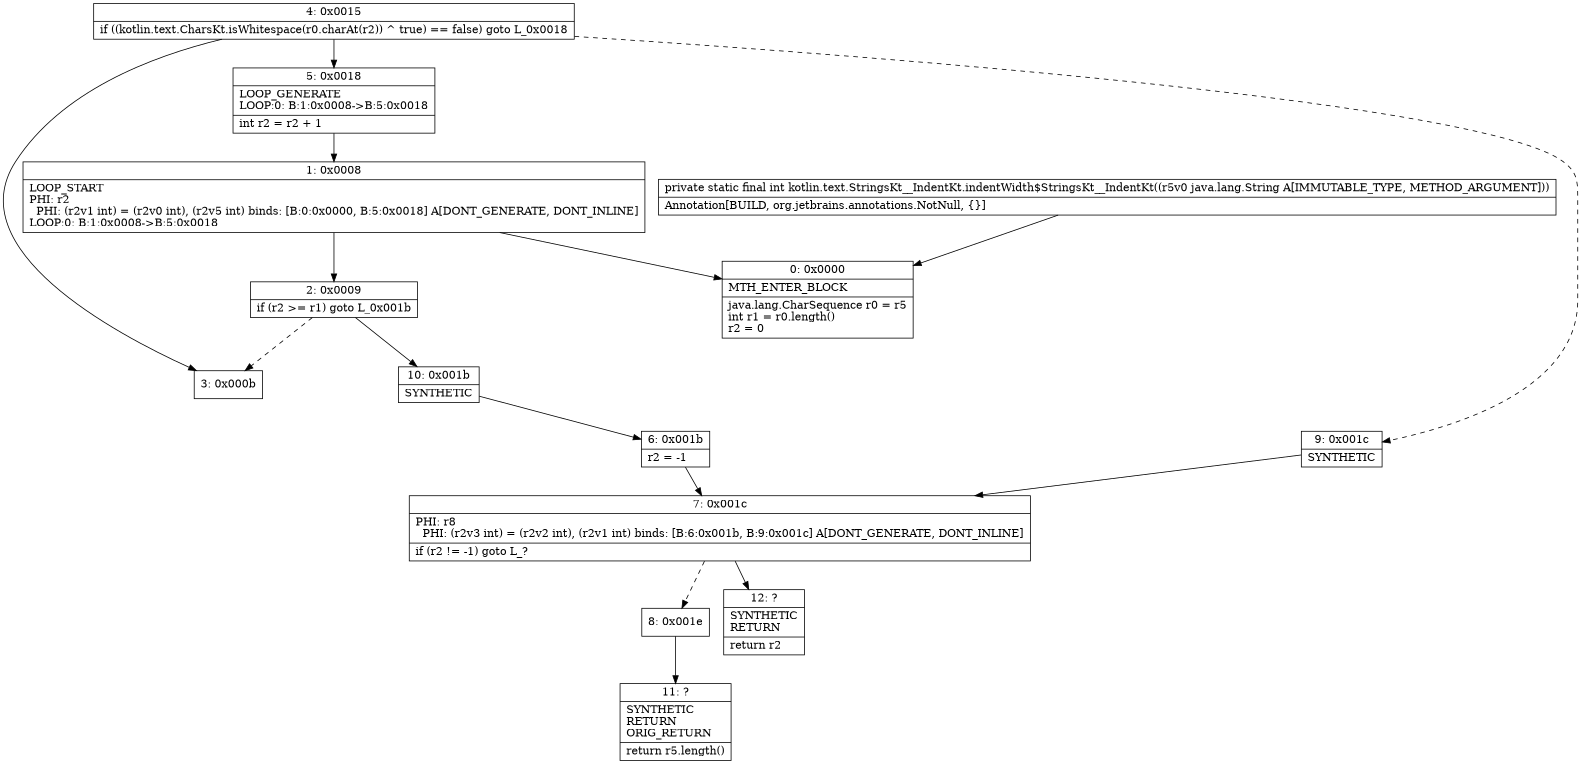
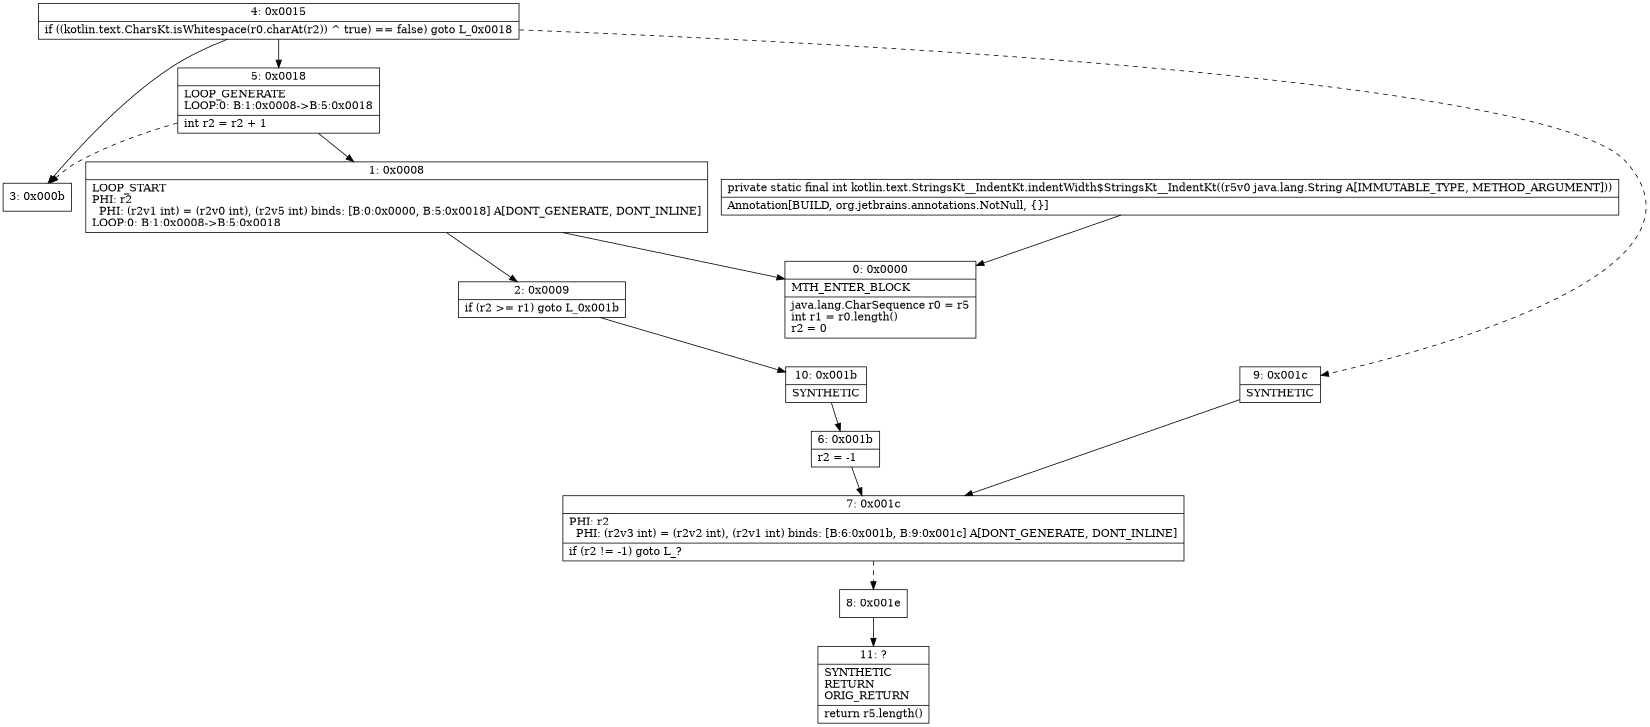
(282, 342) -> (114, 145)
(438, 522) -> (591, 522)
(764, 622) -> none
